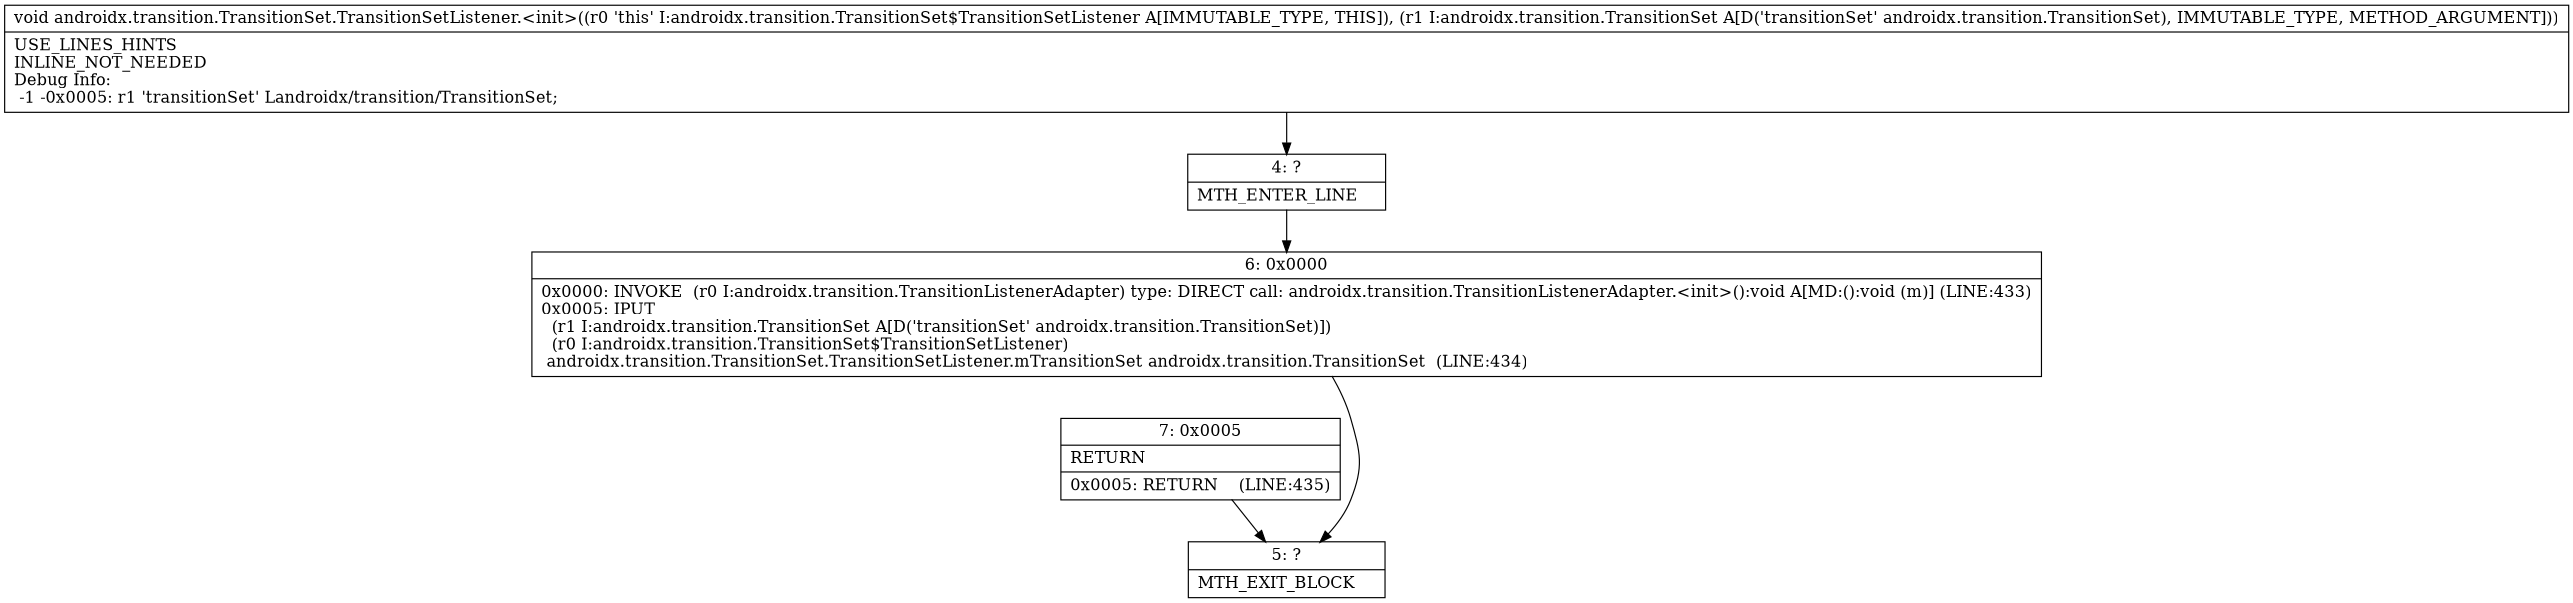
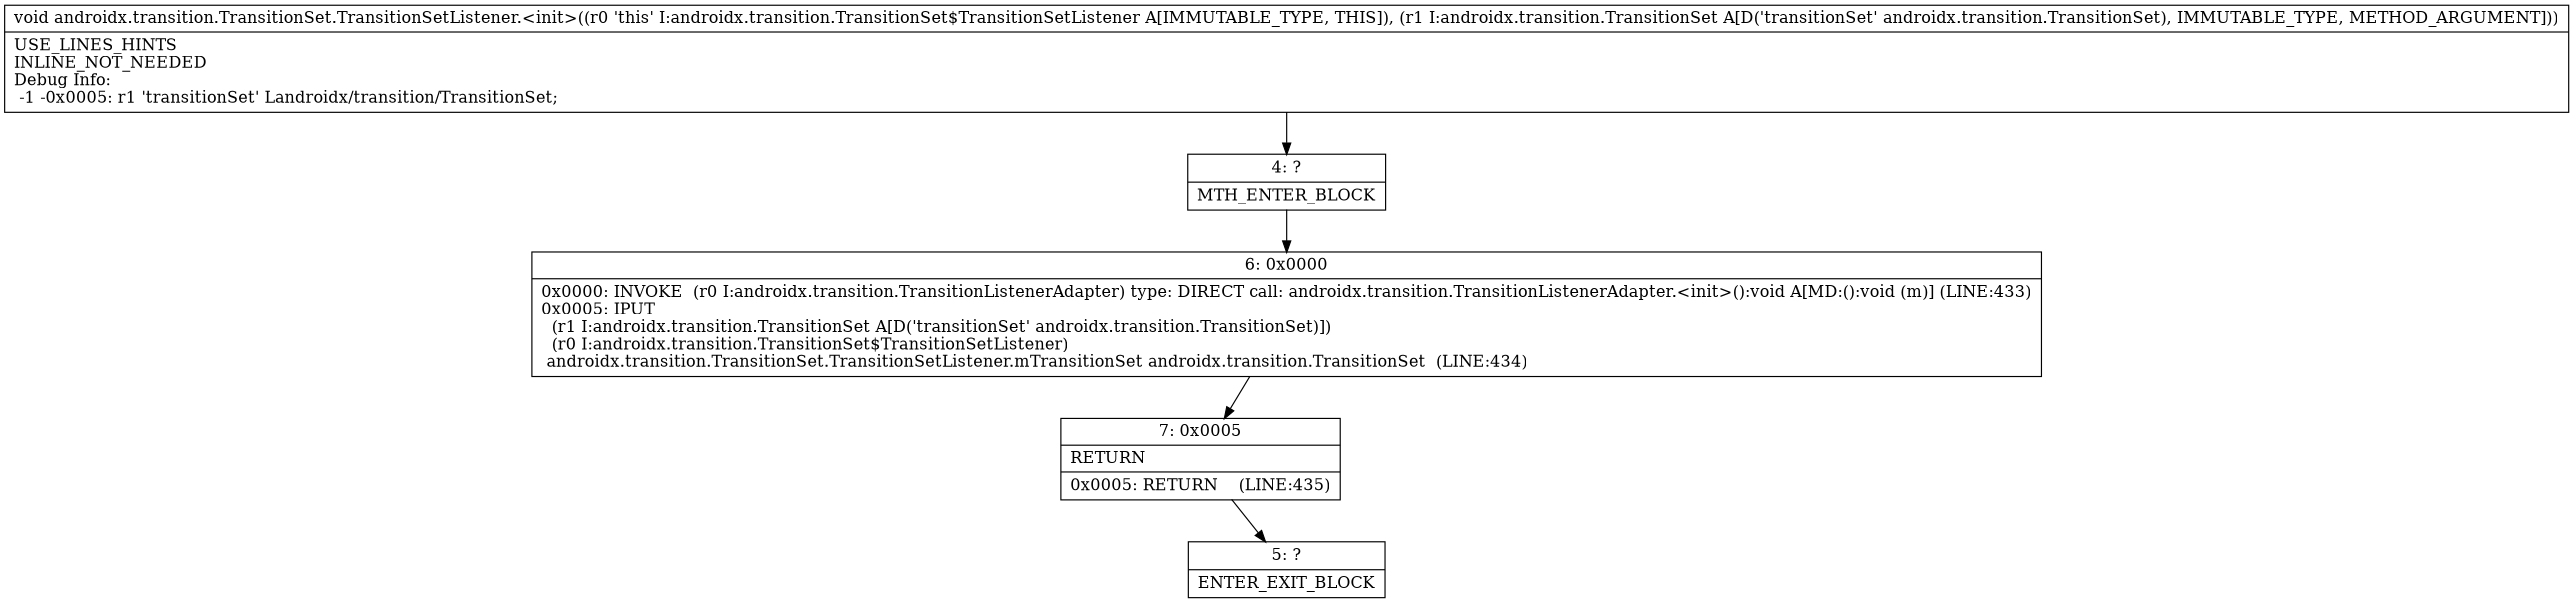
(1278, 196) -> (1287, 196)
(1359, 457) -> (1240, 392)
(1277, 583) -> (1287, 583)
